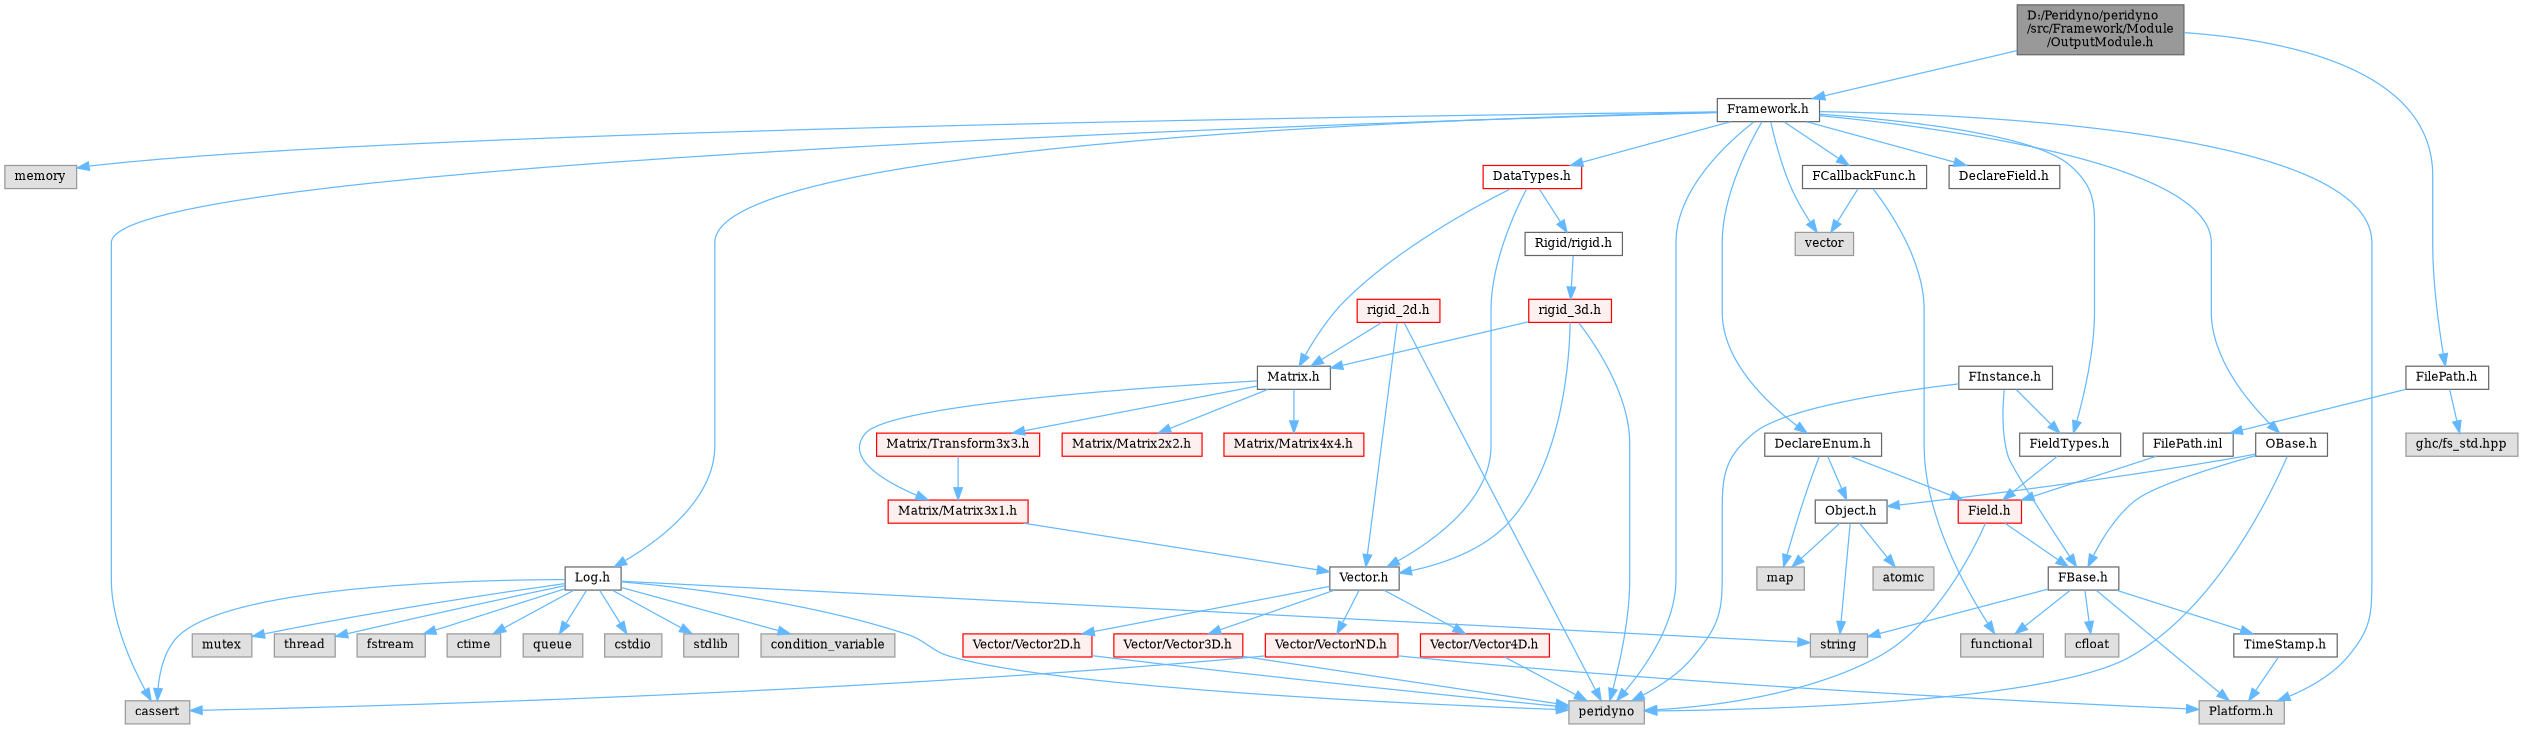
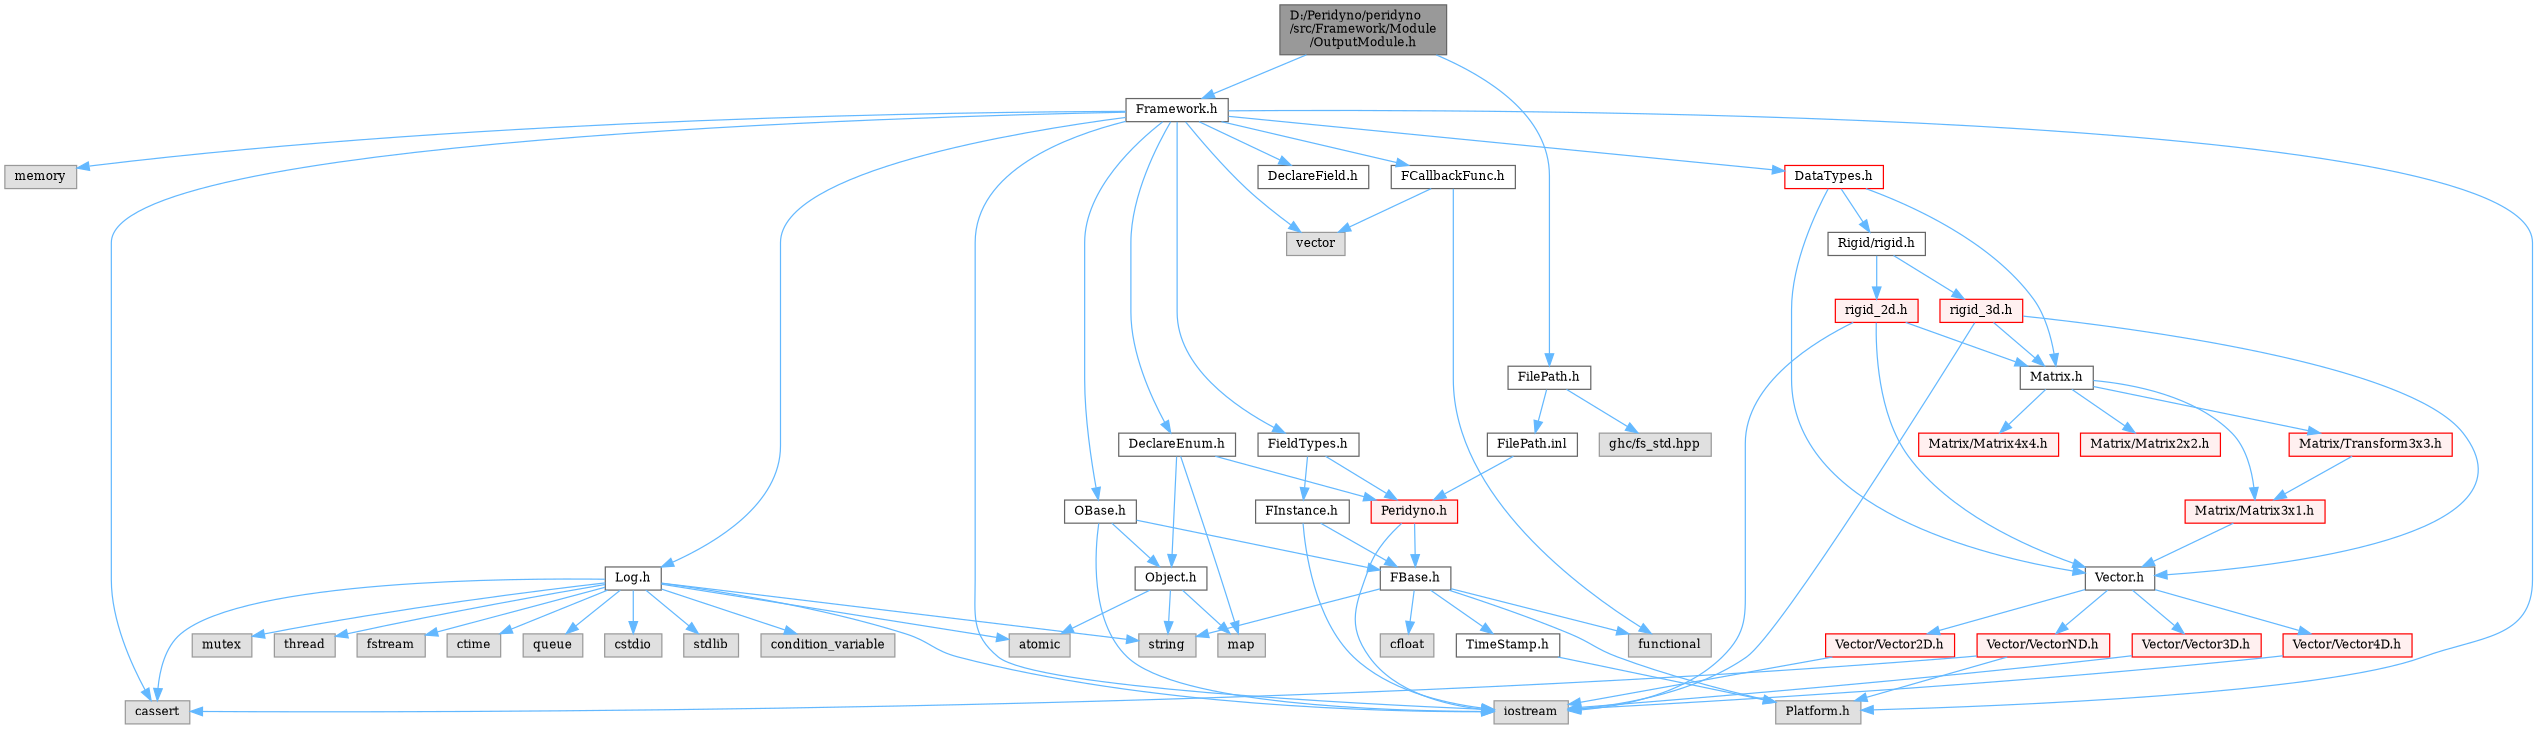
none -> (1877, 271)
(2034, 407) -> (1306, 472)
(1990, 512) -> (1414, 512)
none -> (888, 620)
(1607, 712) -> (1531, 712)
